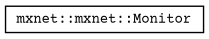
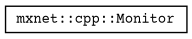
(105, 19) -> (96, 19)
